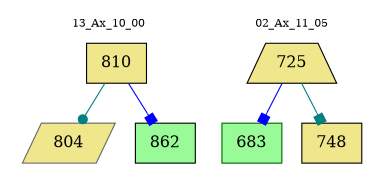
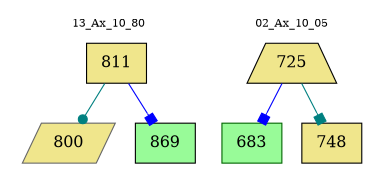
(109, 24) -> (109, 24)
(292, 24) -> (292, 24)
(117, 63) -> (117, 63)
(69, 143) -> (69, 143)
(165, 143) -> (165, 143)
